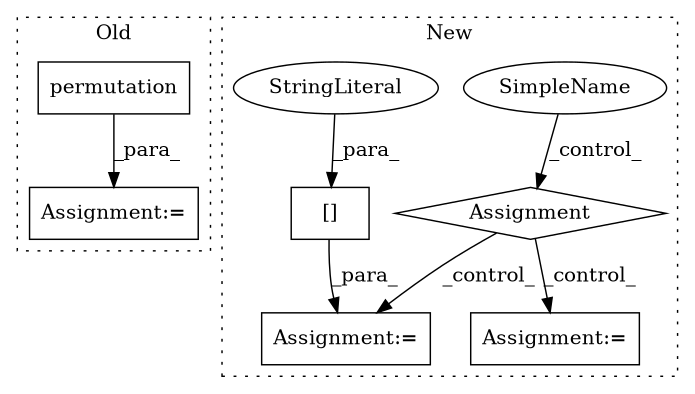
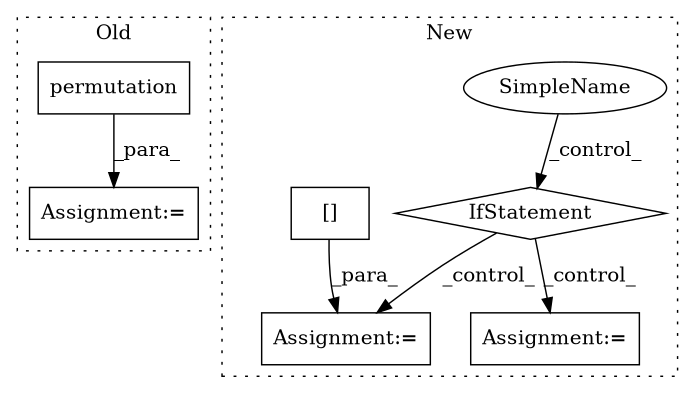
(336, 88) -> none
(531, 213) -> (531, 213)
